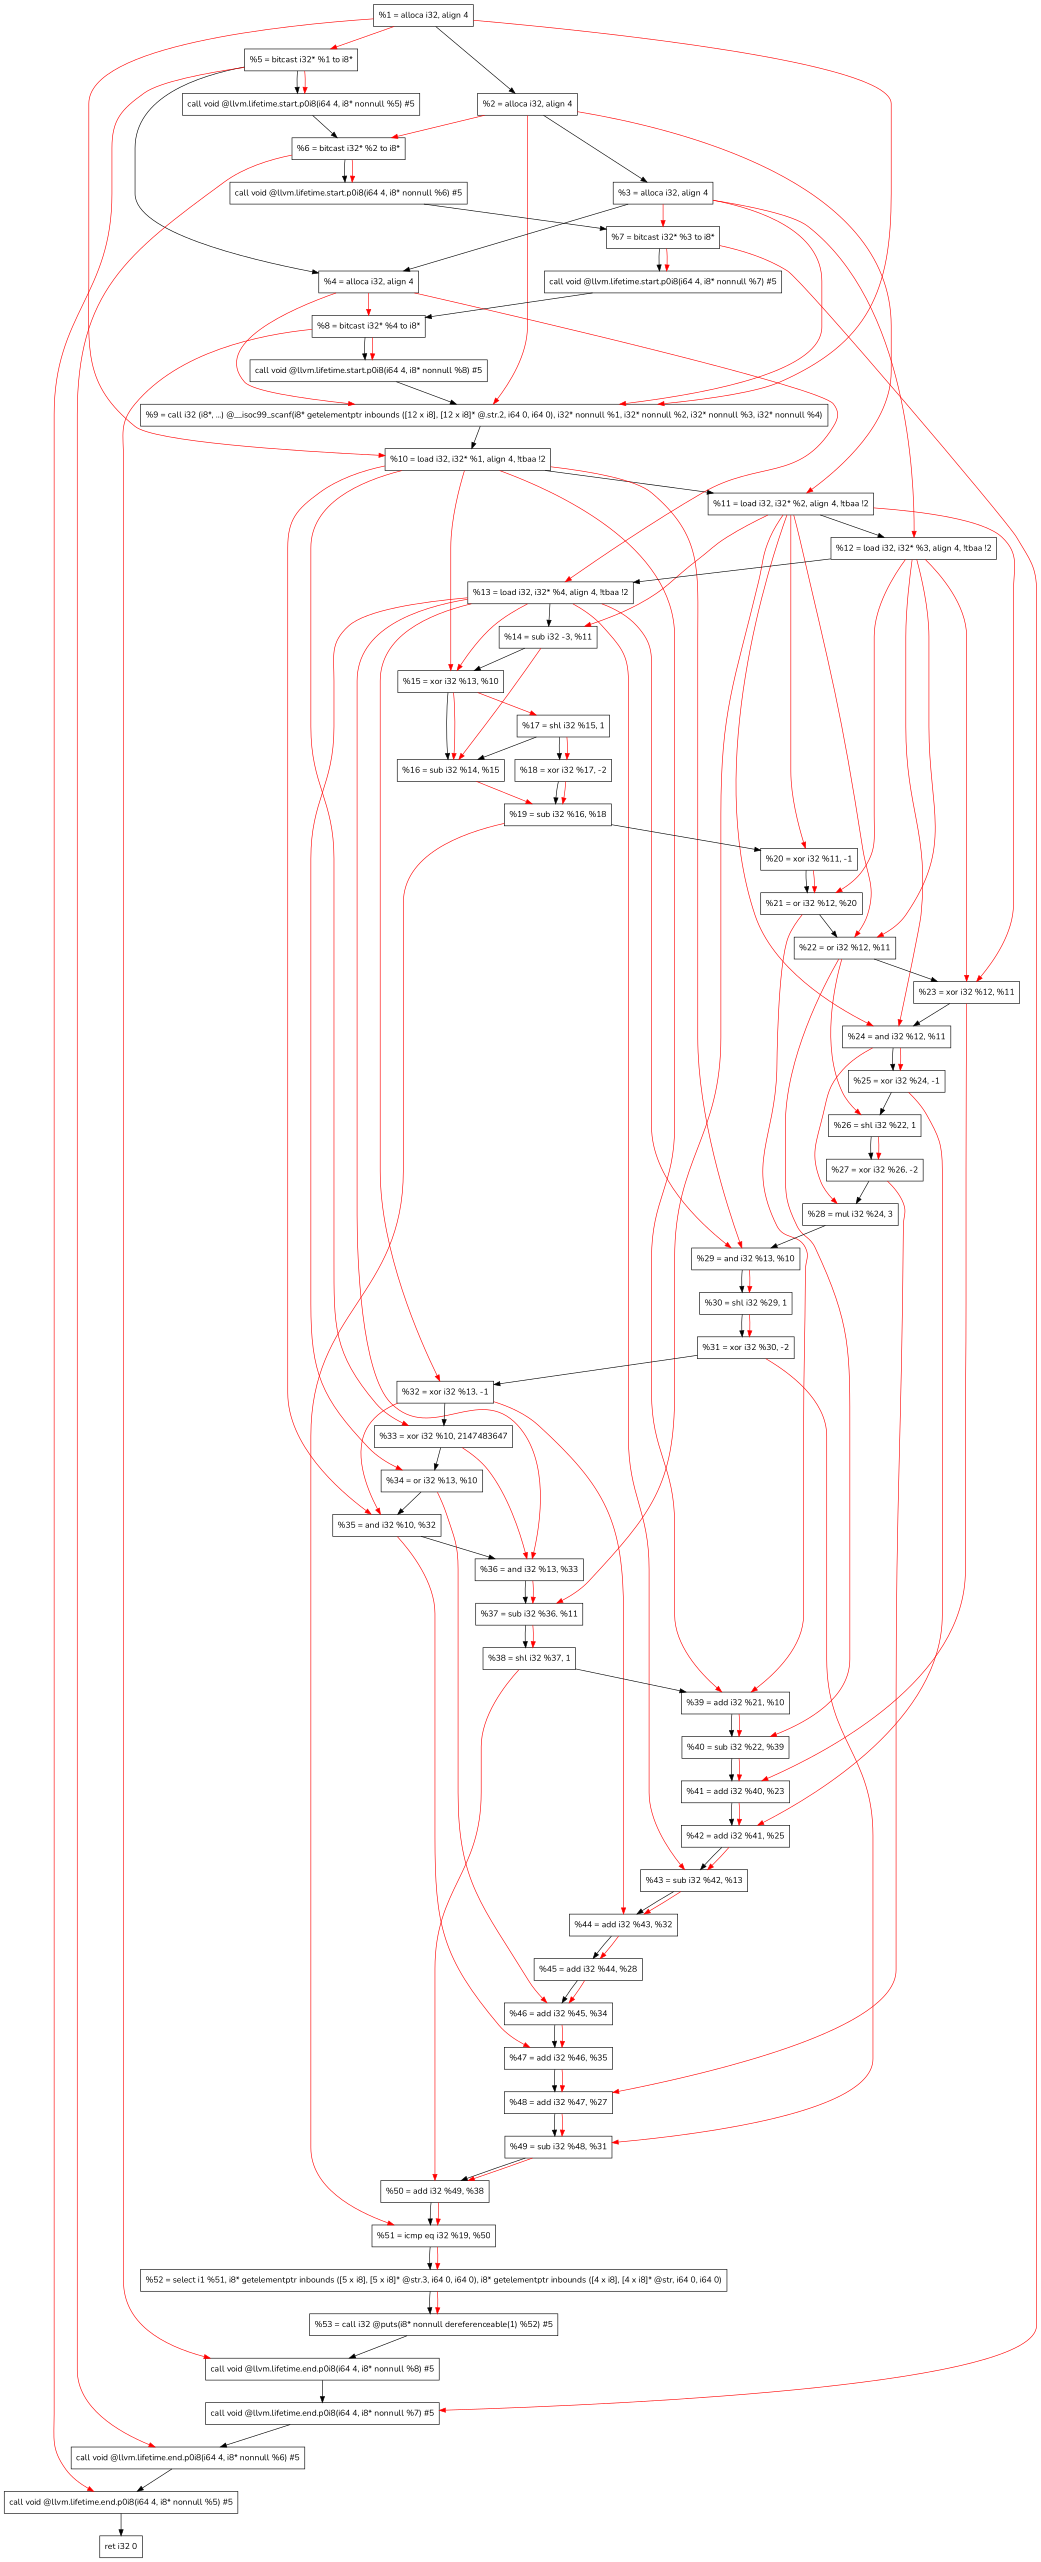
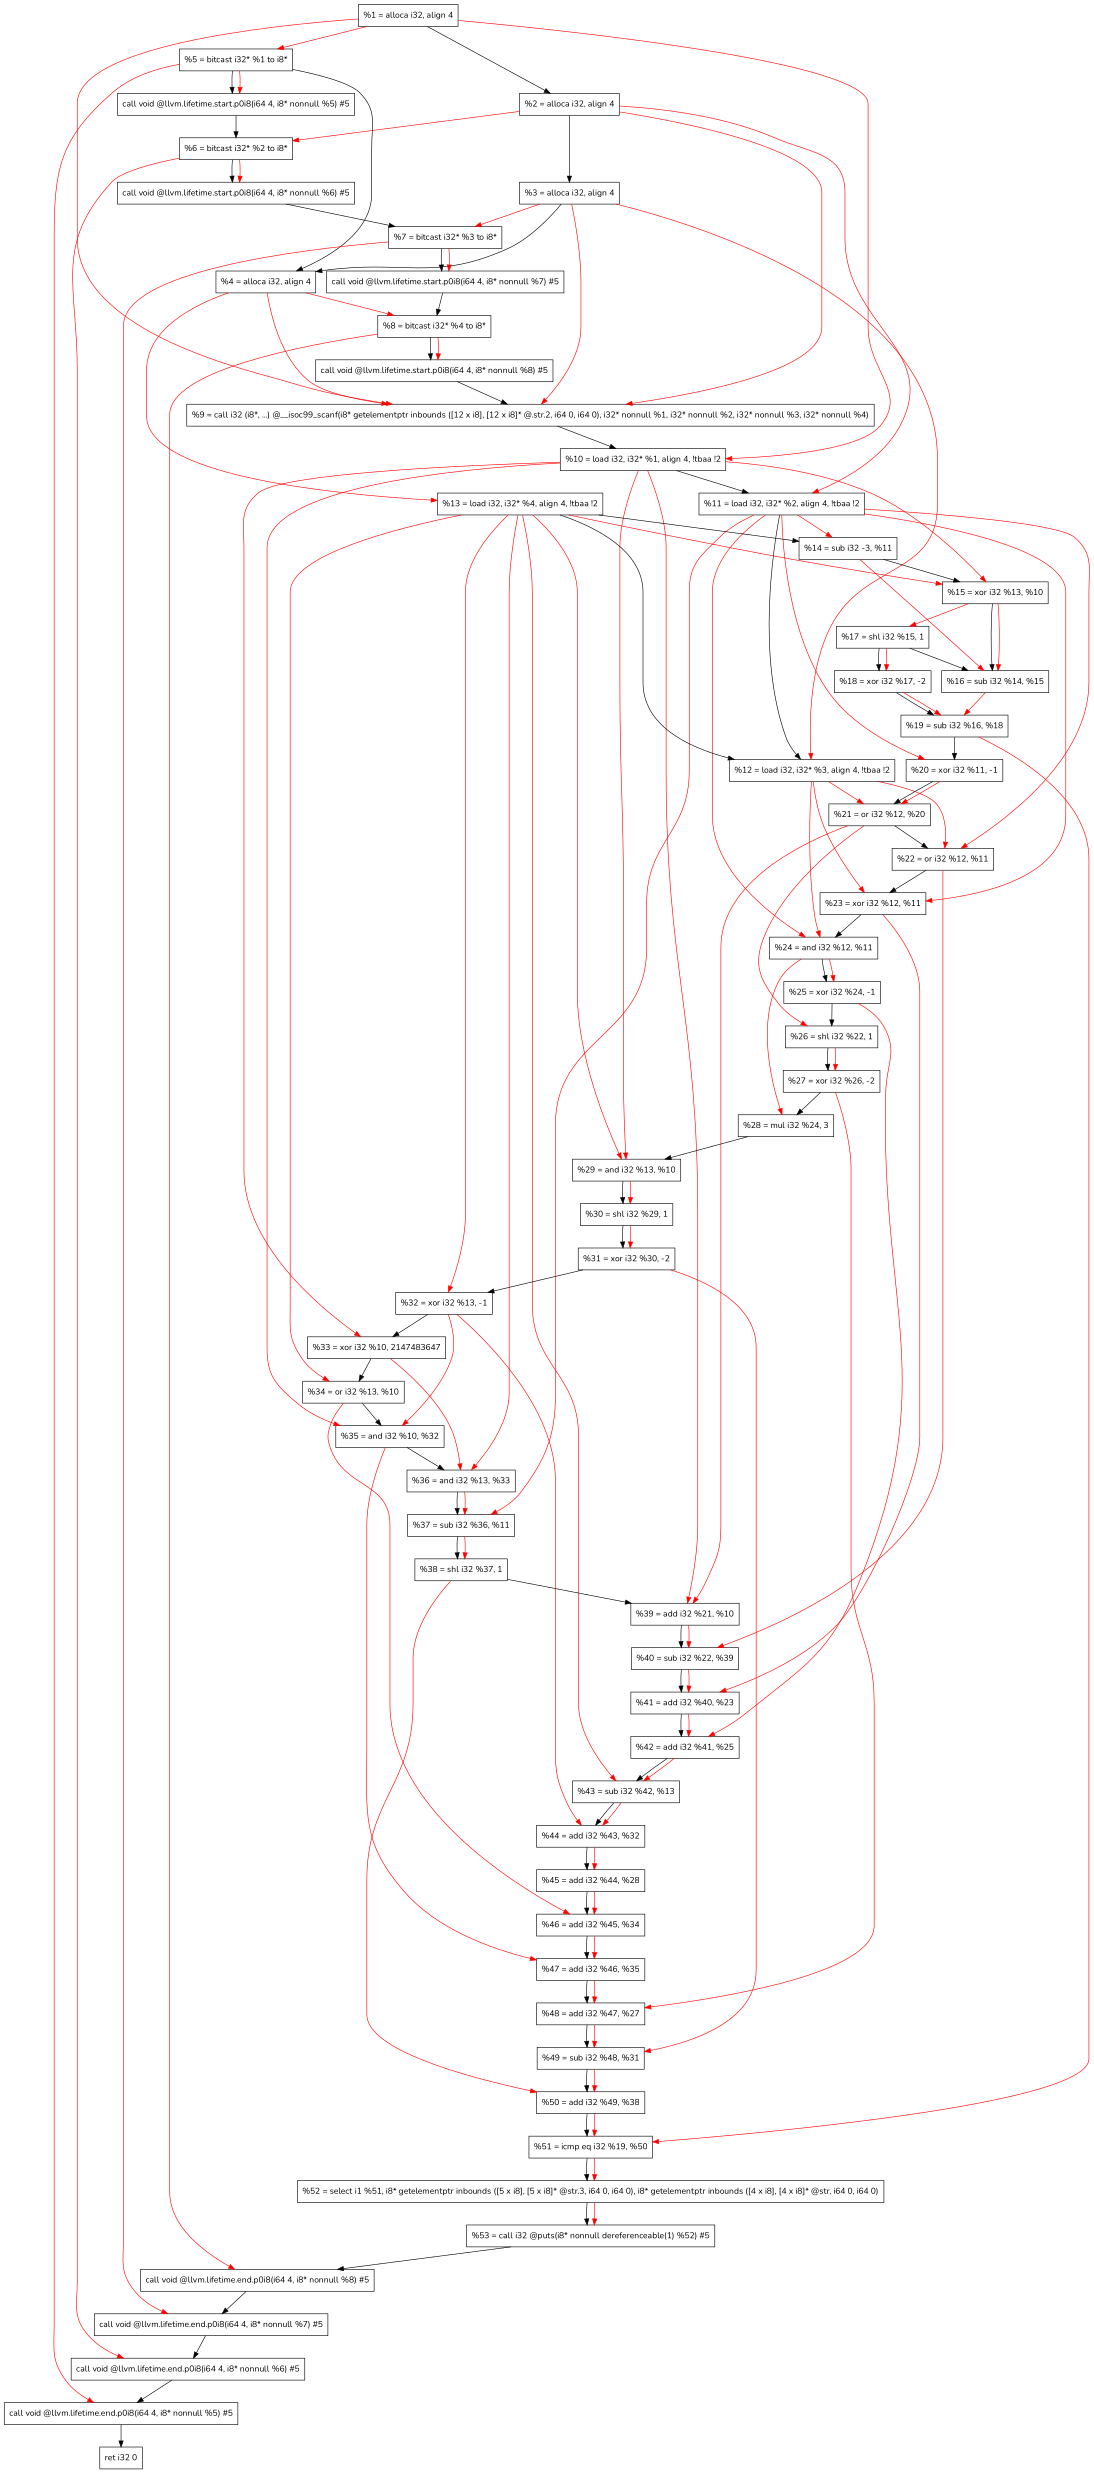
(735, 570) -> (643, 638)
(831, 1037) -> (778, 910)
